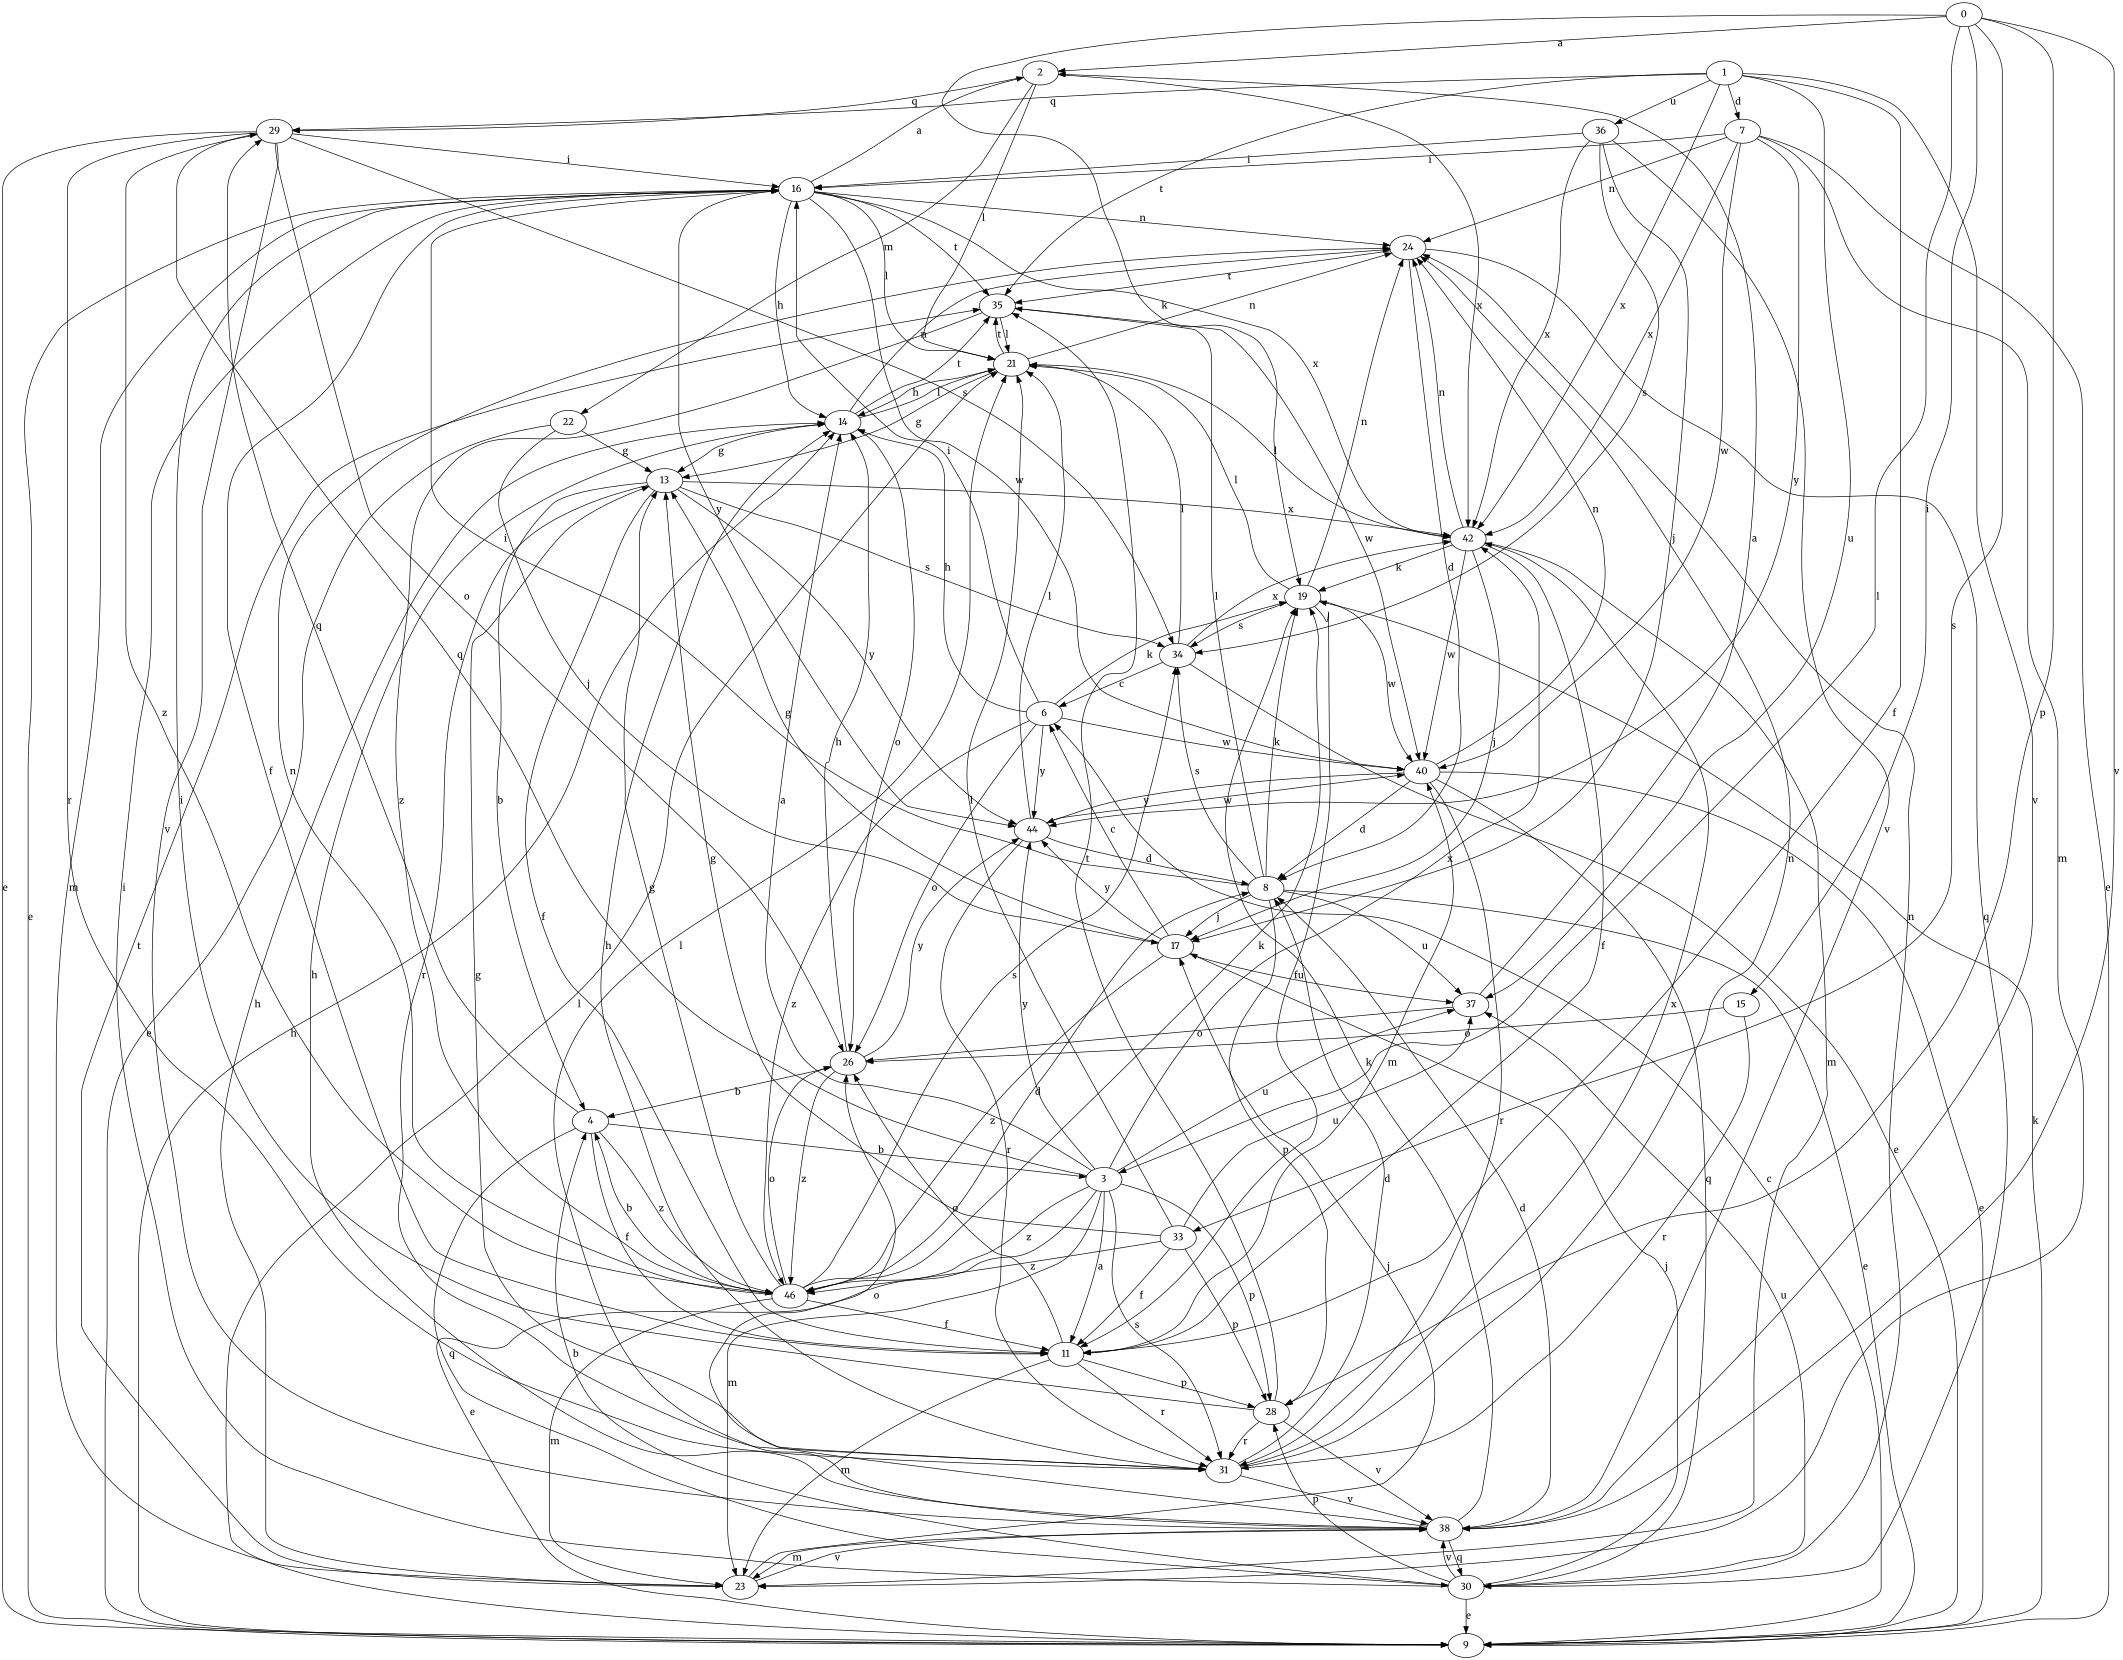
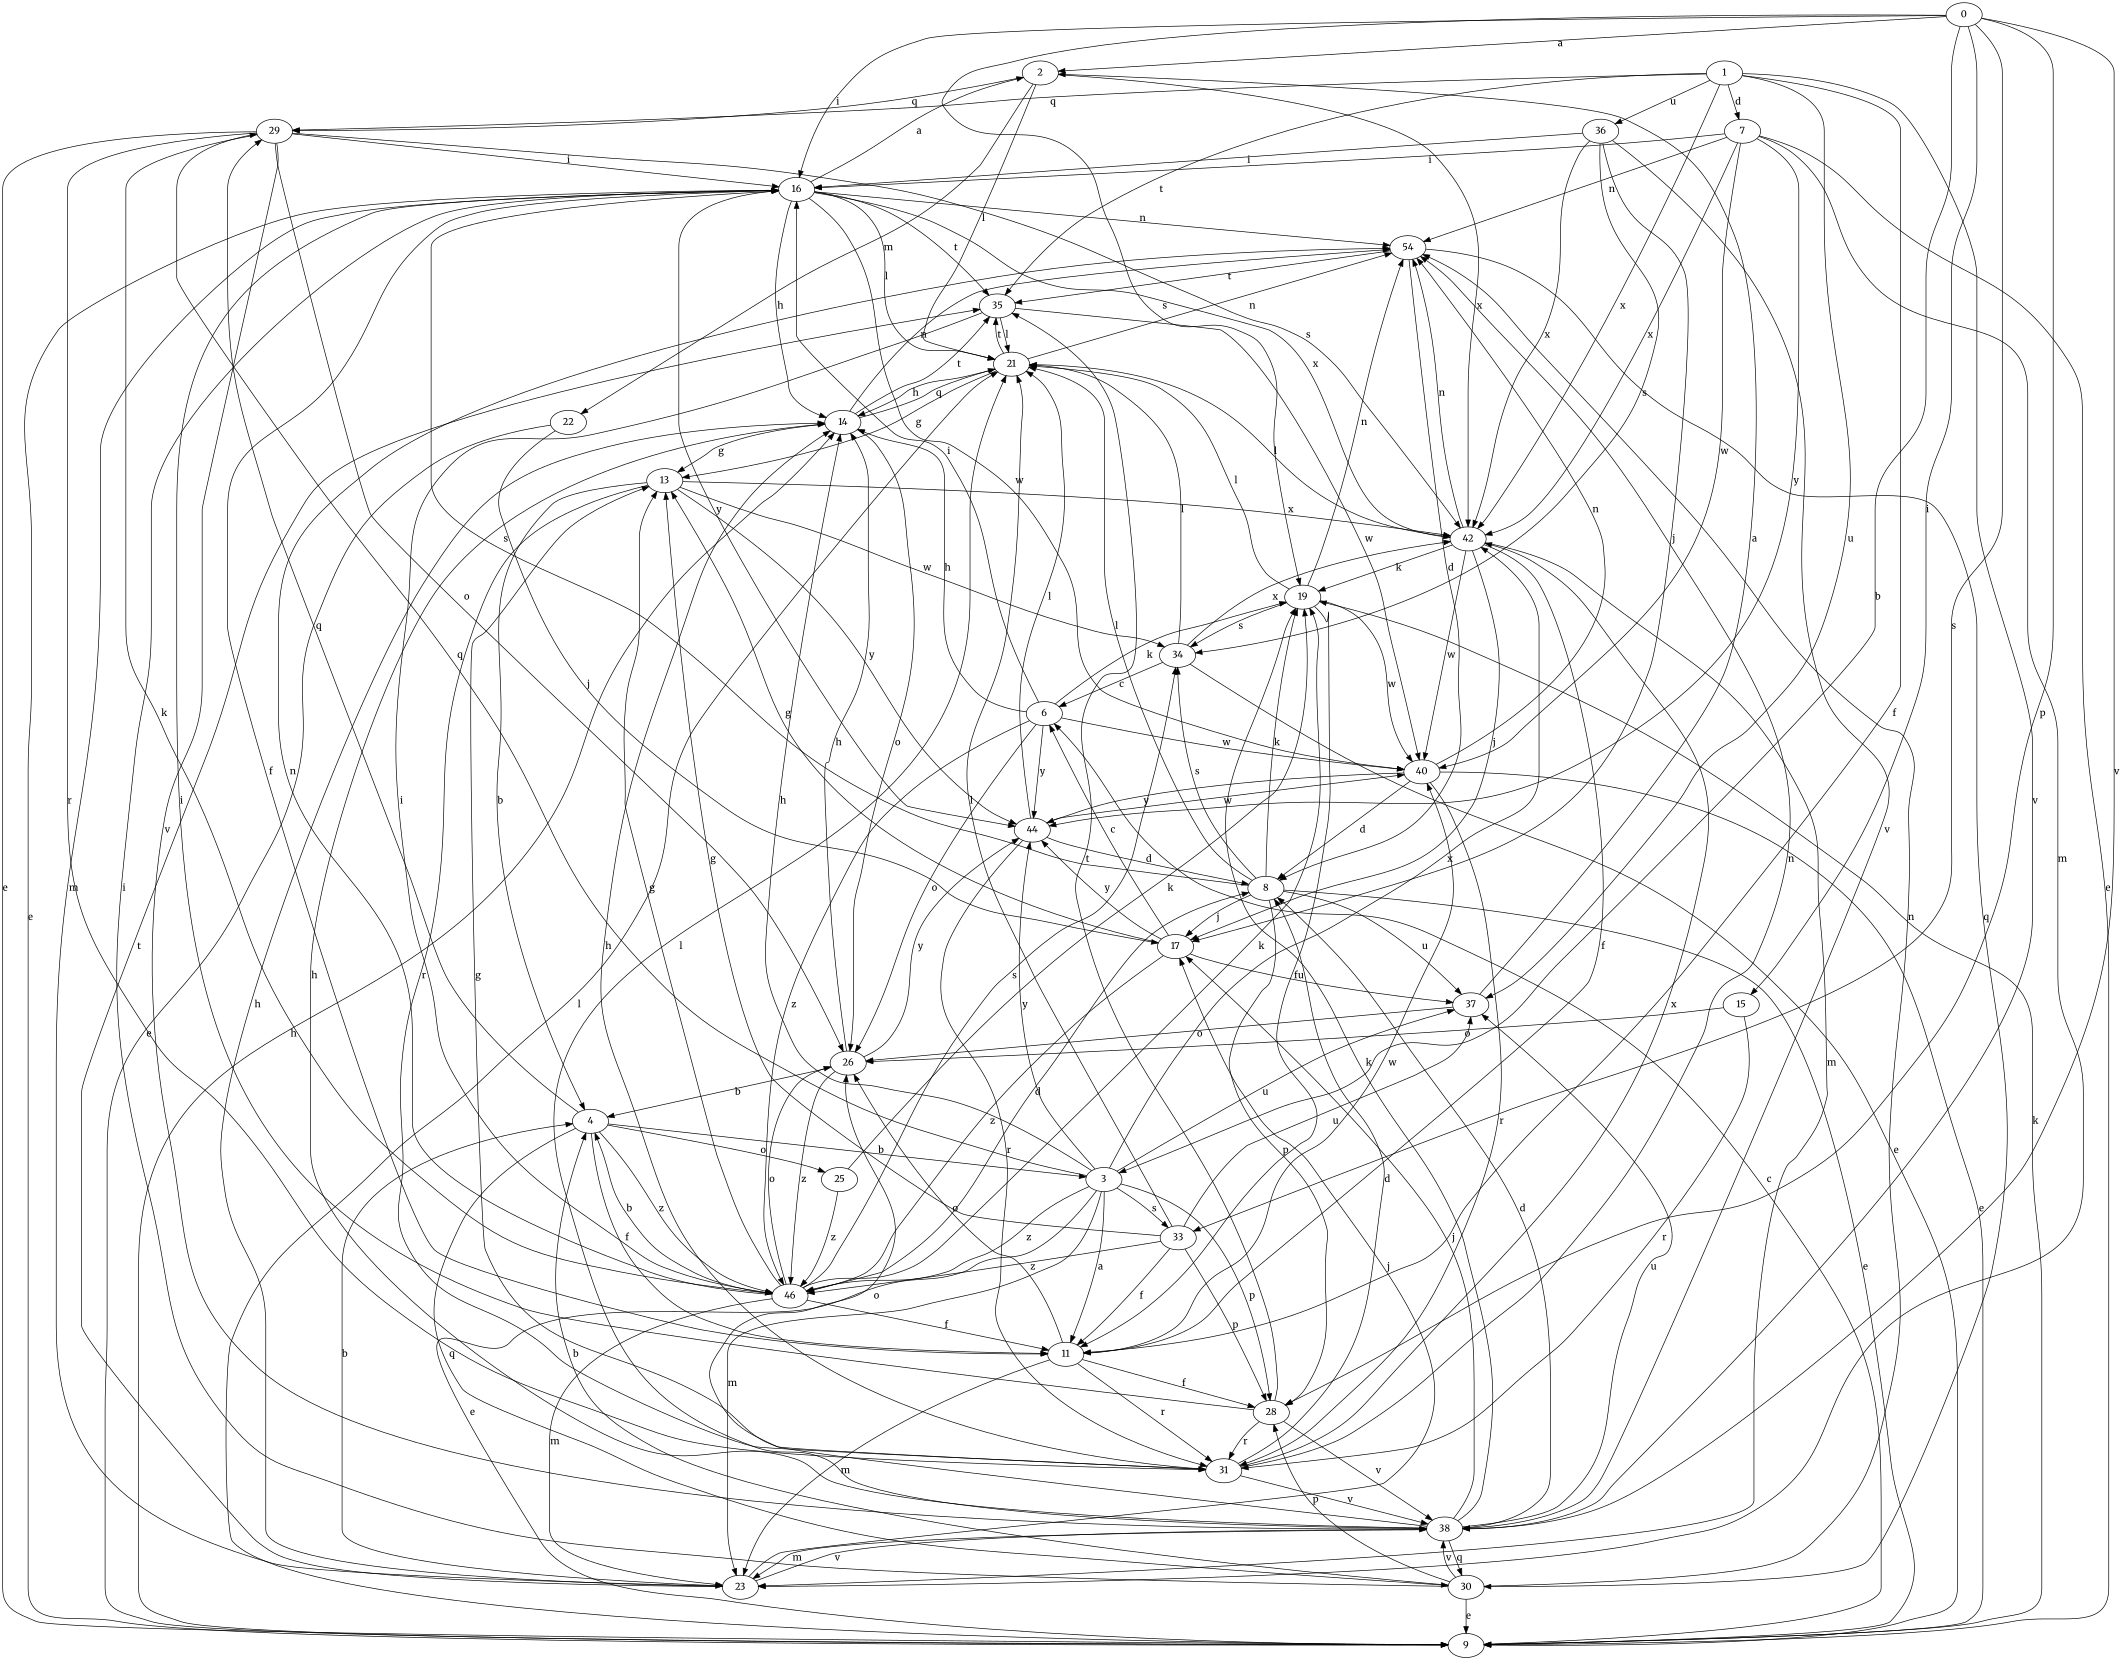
none -> (1310, 23)
(1408, 248) -> (1408, 248)
(1165, 306) -> (1165, 306)
(755, 312) -> (929, 197)
(939, 393) -> (939, 393)
(614, 450) -> none
(1212, 515) -> (1114, 625)
(506, 539) -> (506, 539)
(928, 568) -> (928, 568)
(1878, 597) -> (1878, 597)
(165, 714) -> (165, 714)
(402, 801) -> (402, 801)
(783, 801) -> (783, 801)
(614, 1033) -> none
(1393, 1063) -> (1393, 1063)
none -> (839, 1180)
(1705, 1191) -> none
(1616, 1220) -> (1422, 1201)
(1137, 1333) -> (1141, 1204)
(1184, 1383) -> (1184, 1383)
(1802, 1403) -> (1640, 1278)
none -> (342, 1449)
